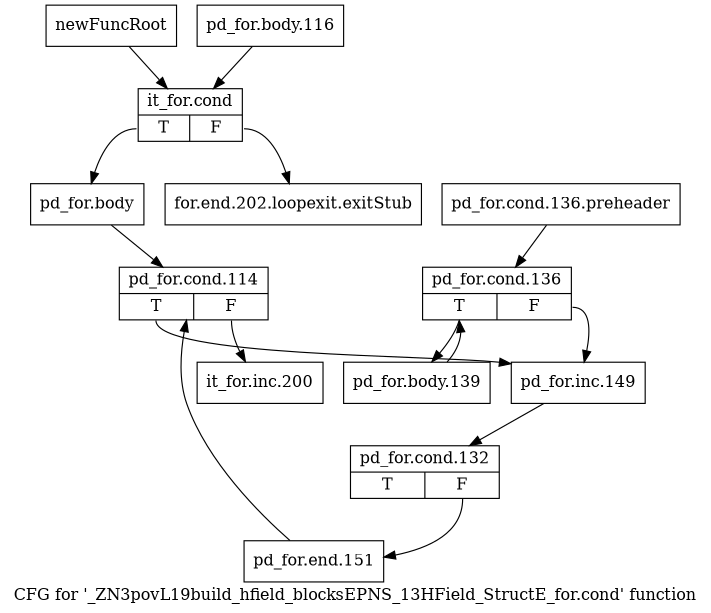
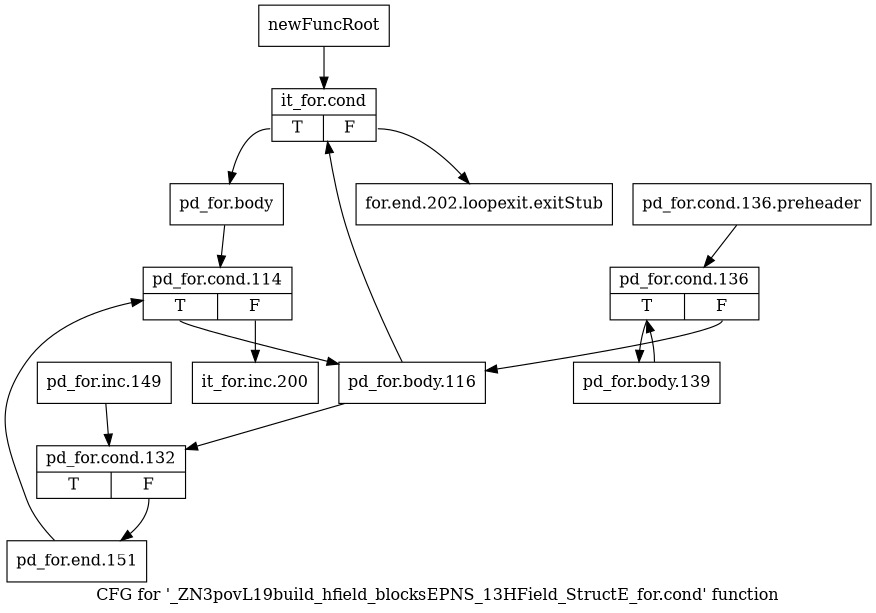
(588, 325) -> (611, 350)
(324, 353) -> (246, 341)
none -> (271, 425)
